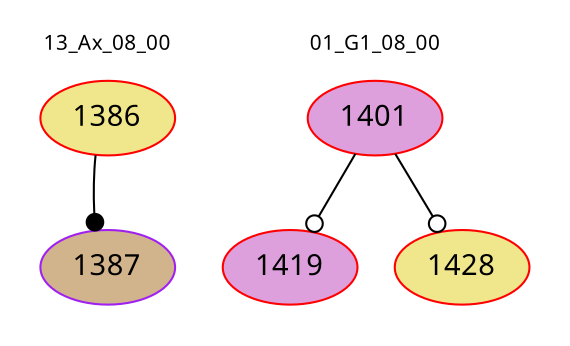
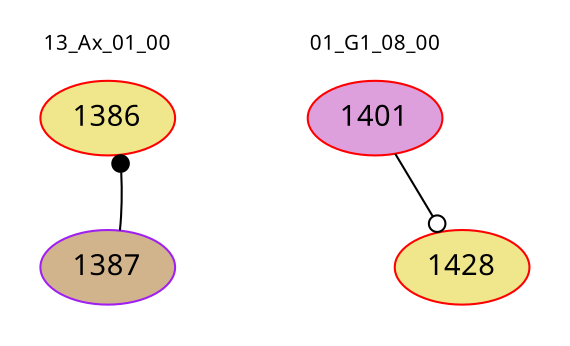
(108, 45) -> (108, 45)
(94, 184) -> (122, 201)
(290, 267) -> none
